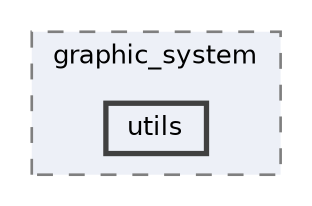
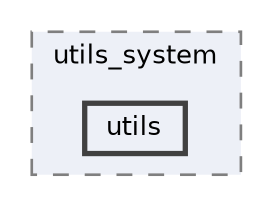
(156, 57) -> (136, 57)
